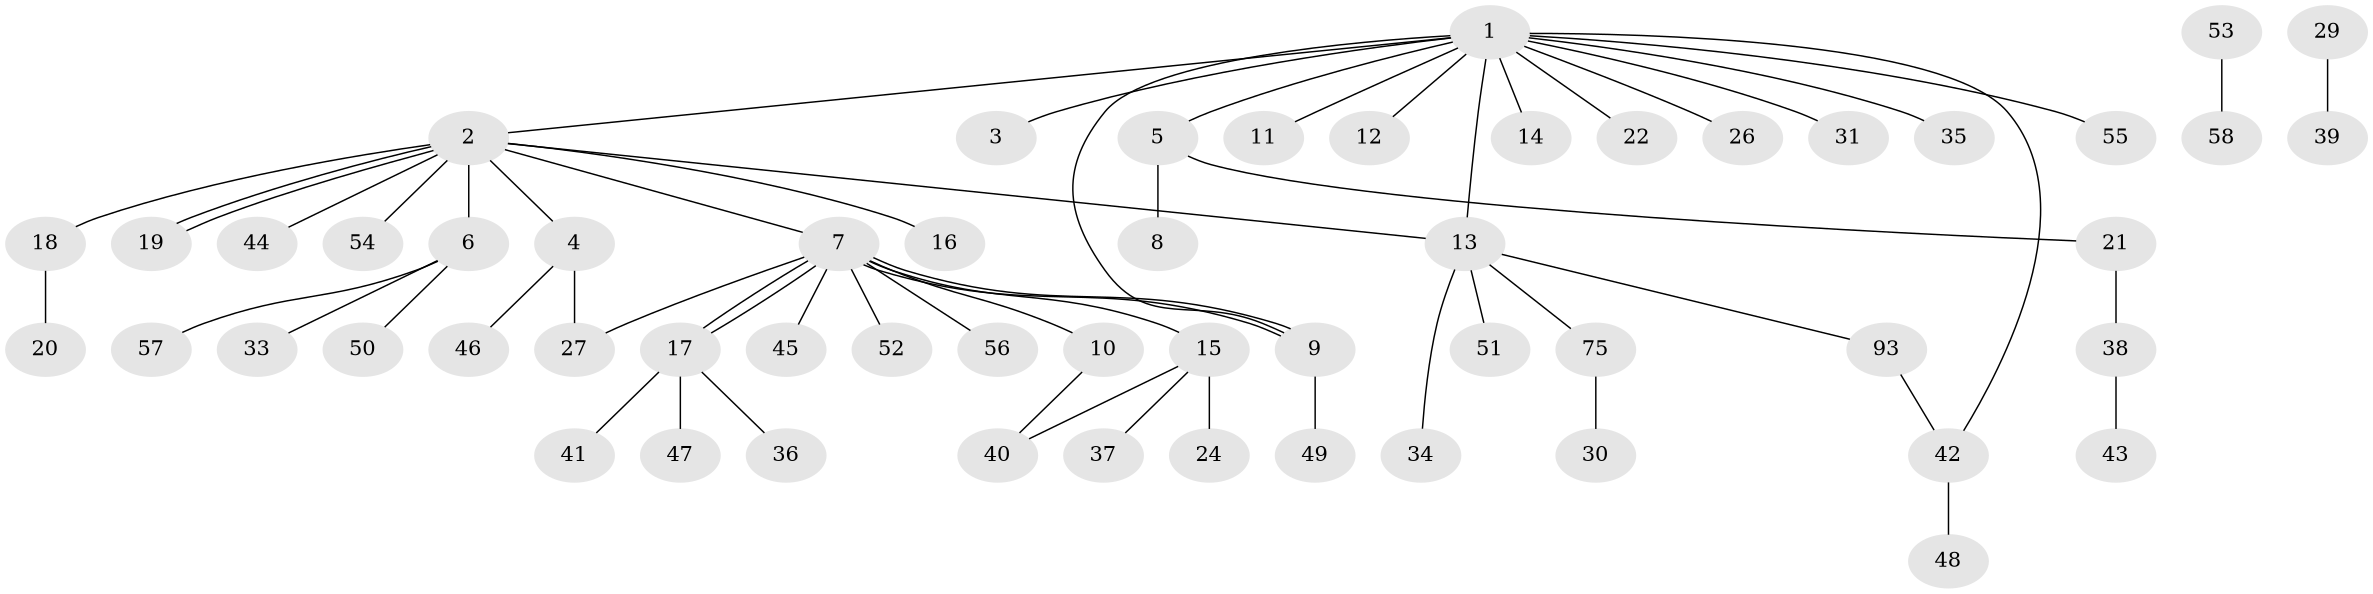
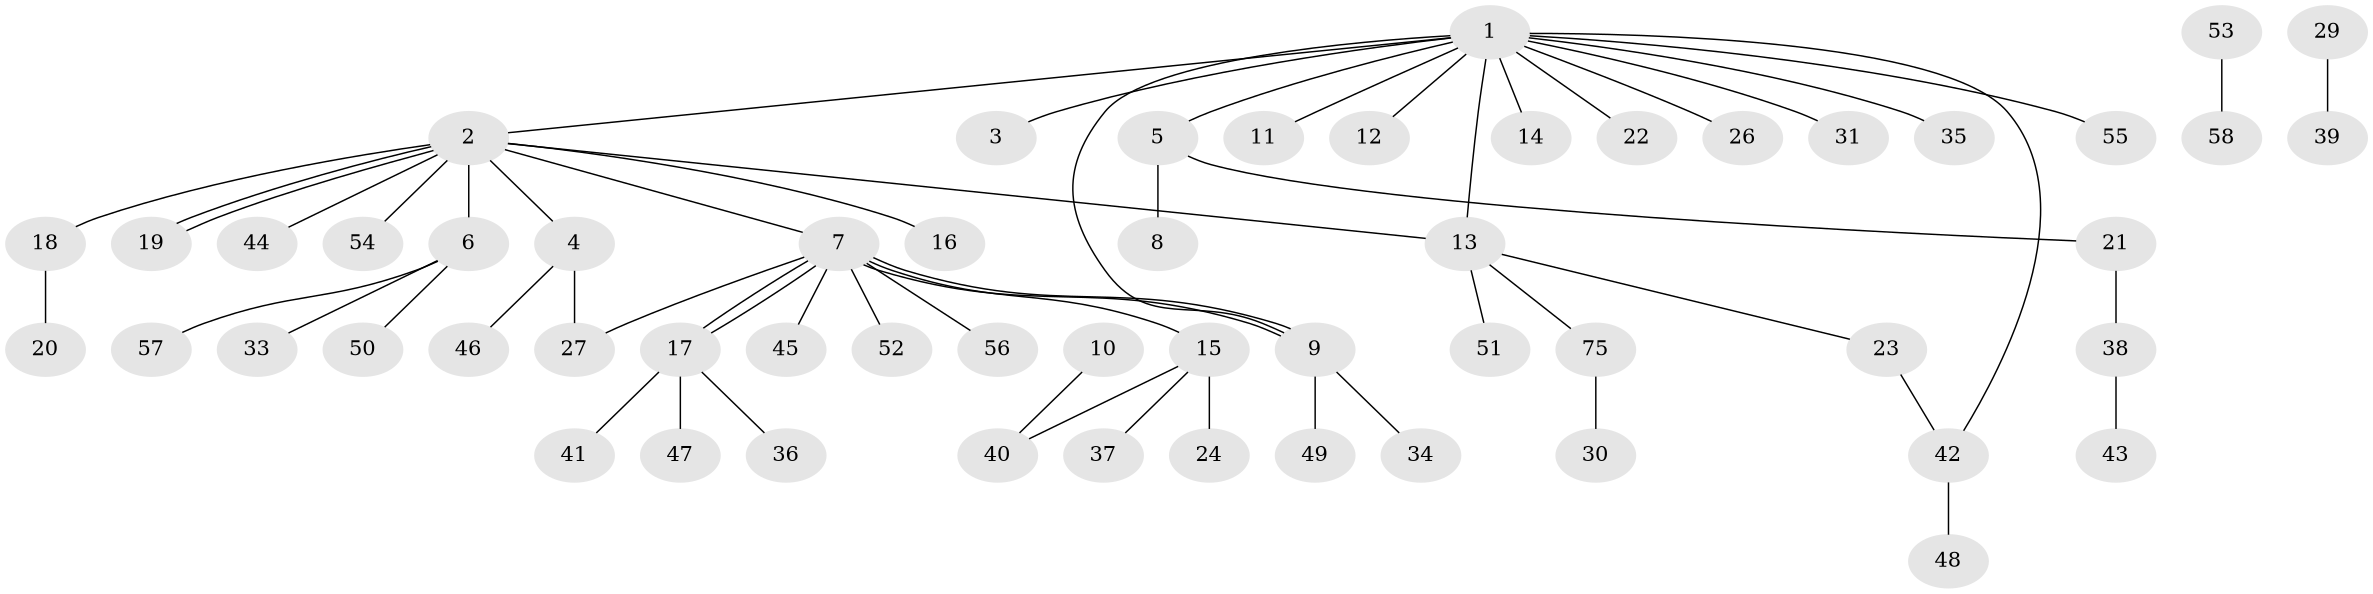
(992, 303) -> none
(1432, 348) -> (1368, 402)
(1887, 350) -> (1887, 350)
